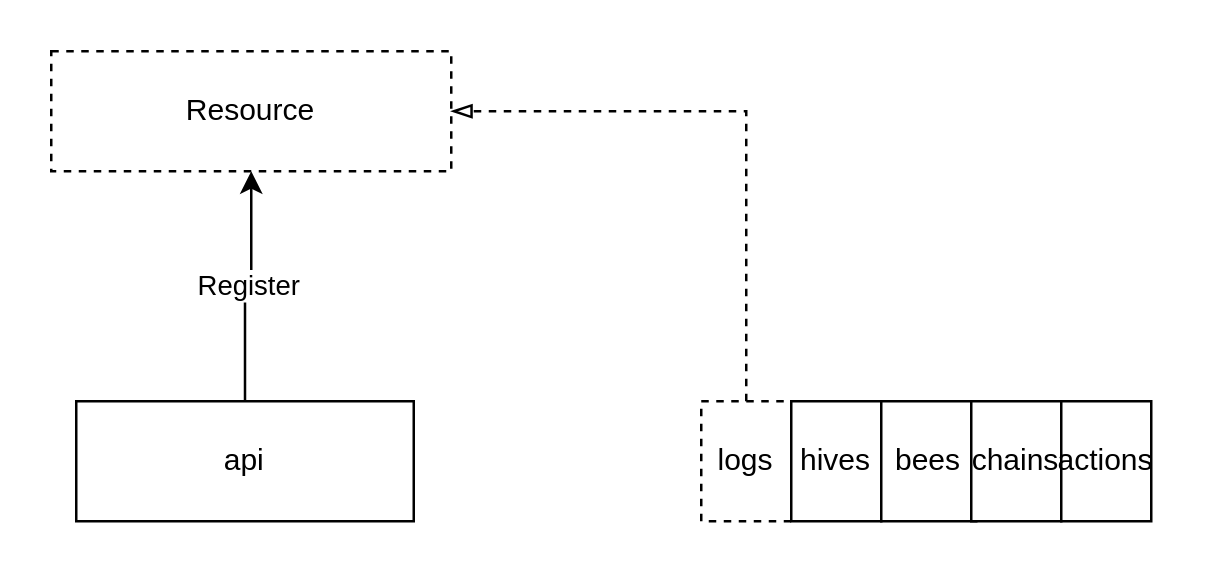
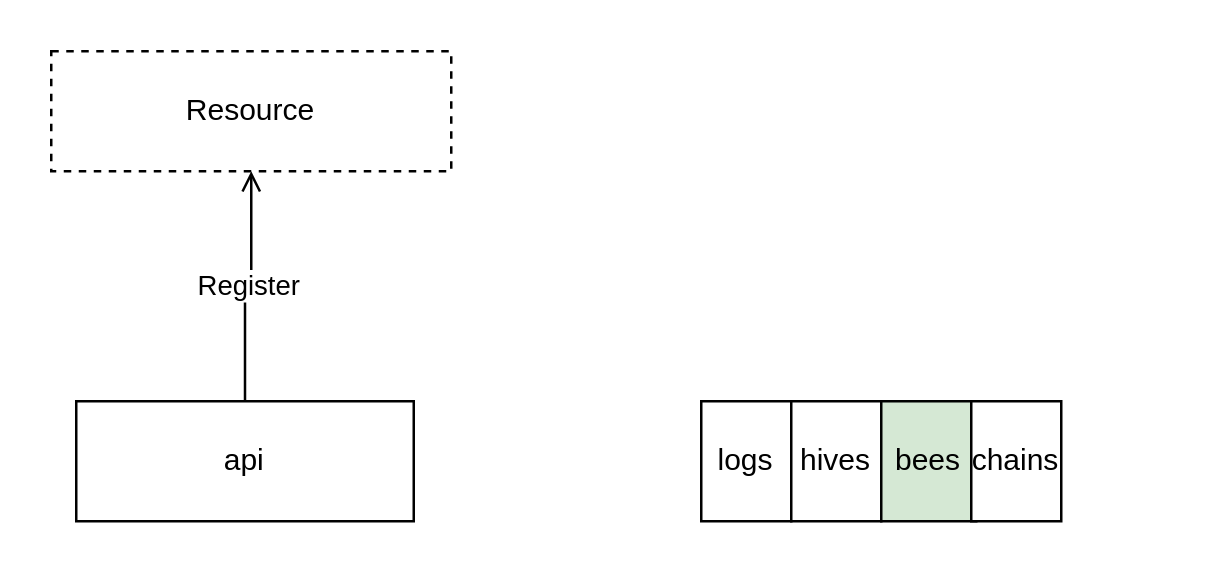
(746, 117) -> none
(251, 189) -> (251, 185)
(746, 461) -> (746, 461)
(929, 461) -> (929, 461)
(1106, 461) -> none
